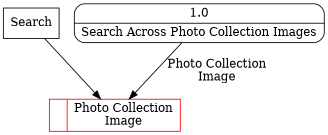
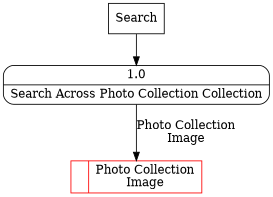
(199, 33) -> (136, 94)
(70, 66) -> (136, 45)
